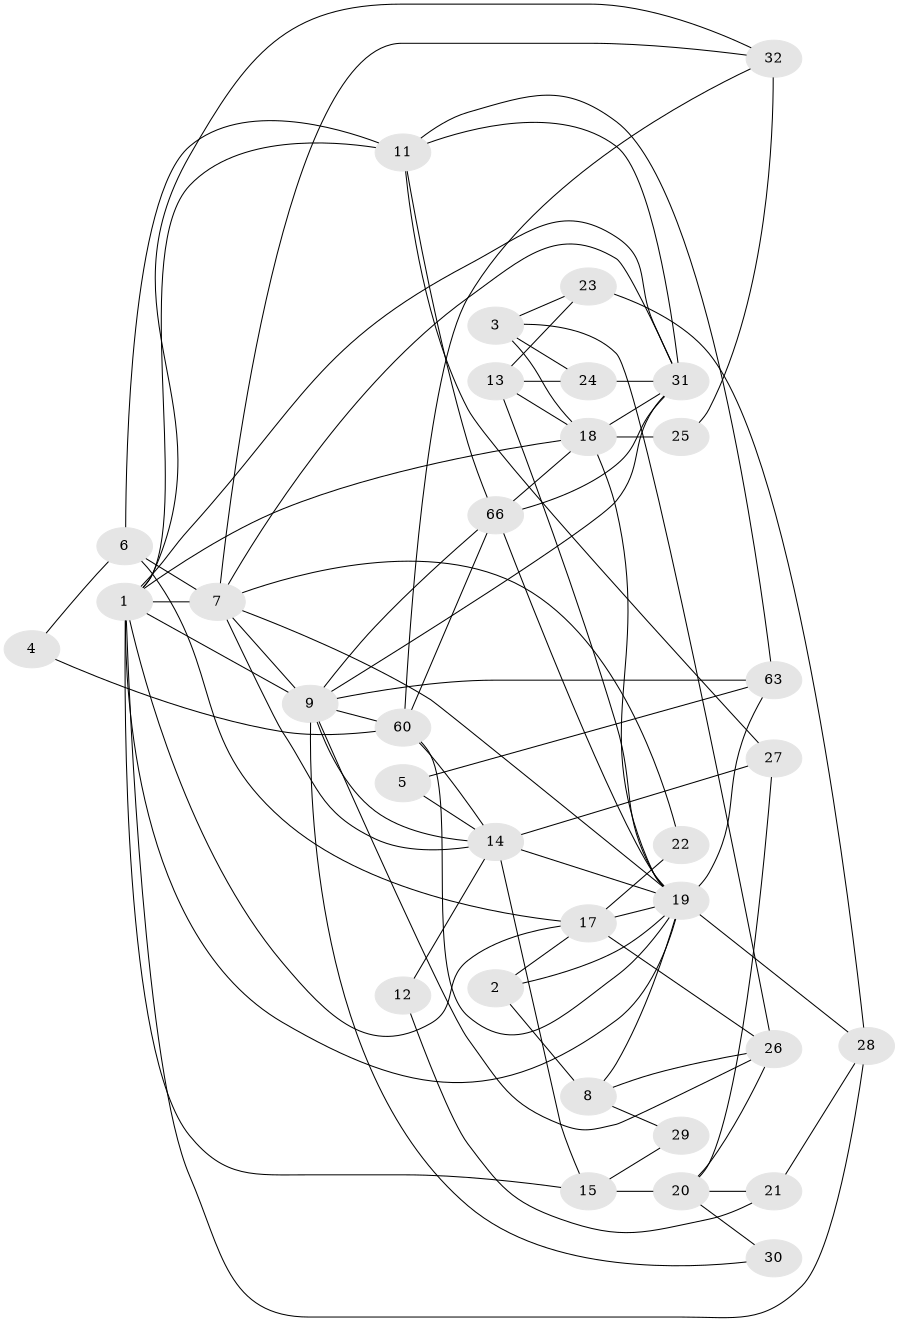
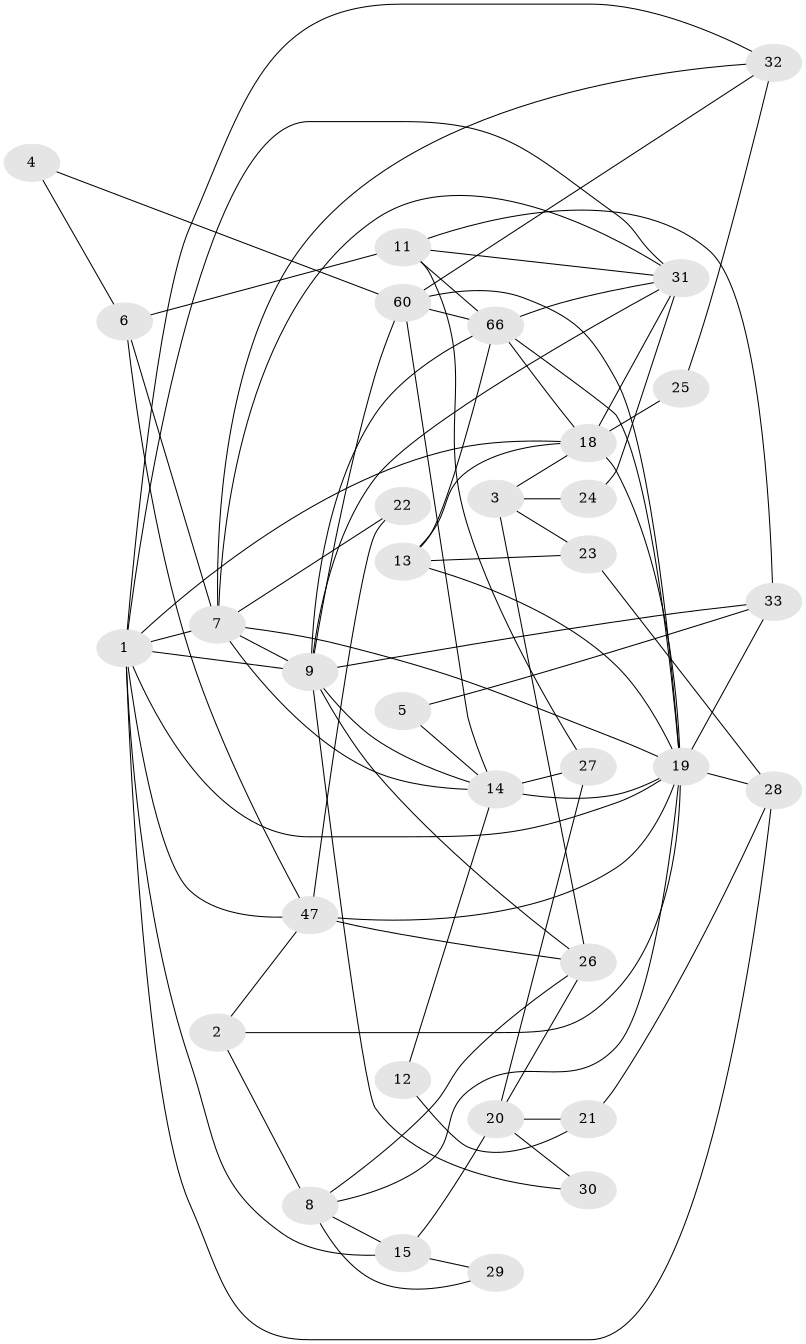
(163, 273) -> none
(535, 381) -> (465, 438)
(774, 680) -> (774, 602)
(588, 923) -> (310, 915)
(537, 1018) -> (357, 1229)
